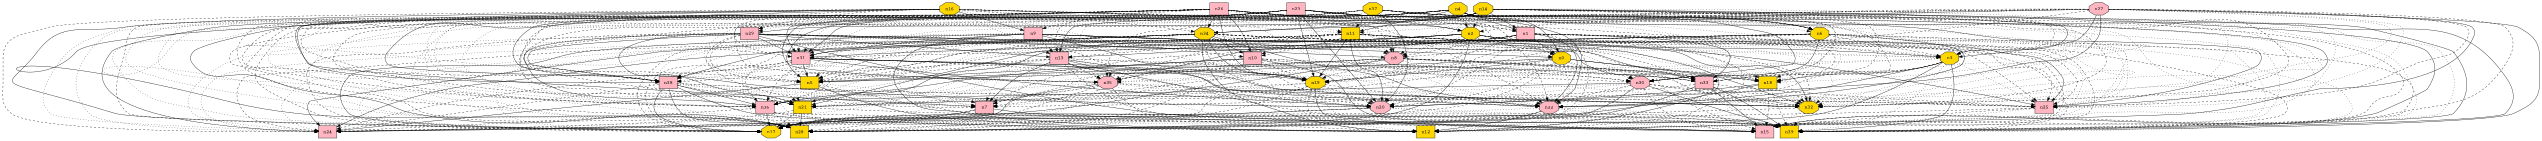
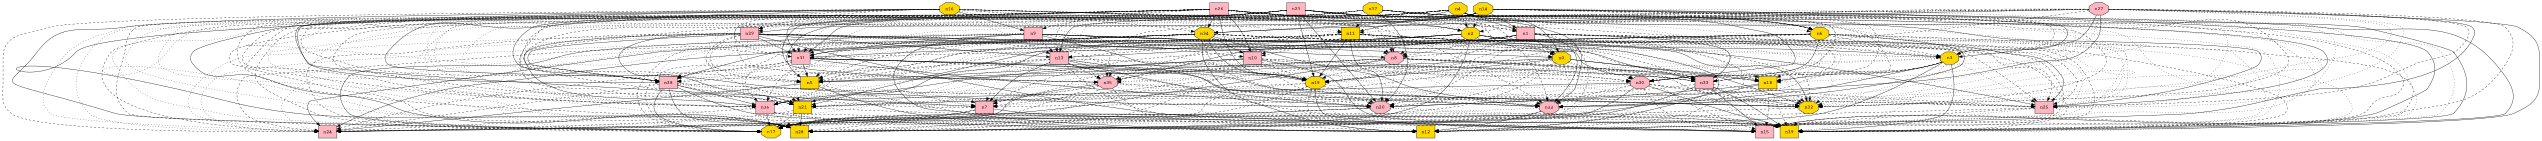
(651, 18) -> (651, 18)
